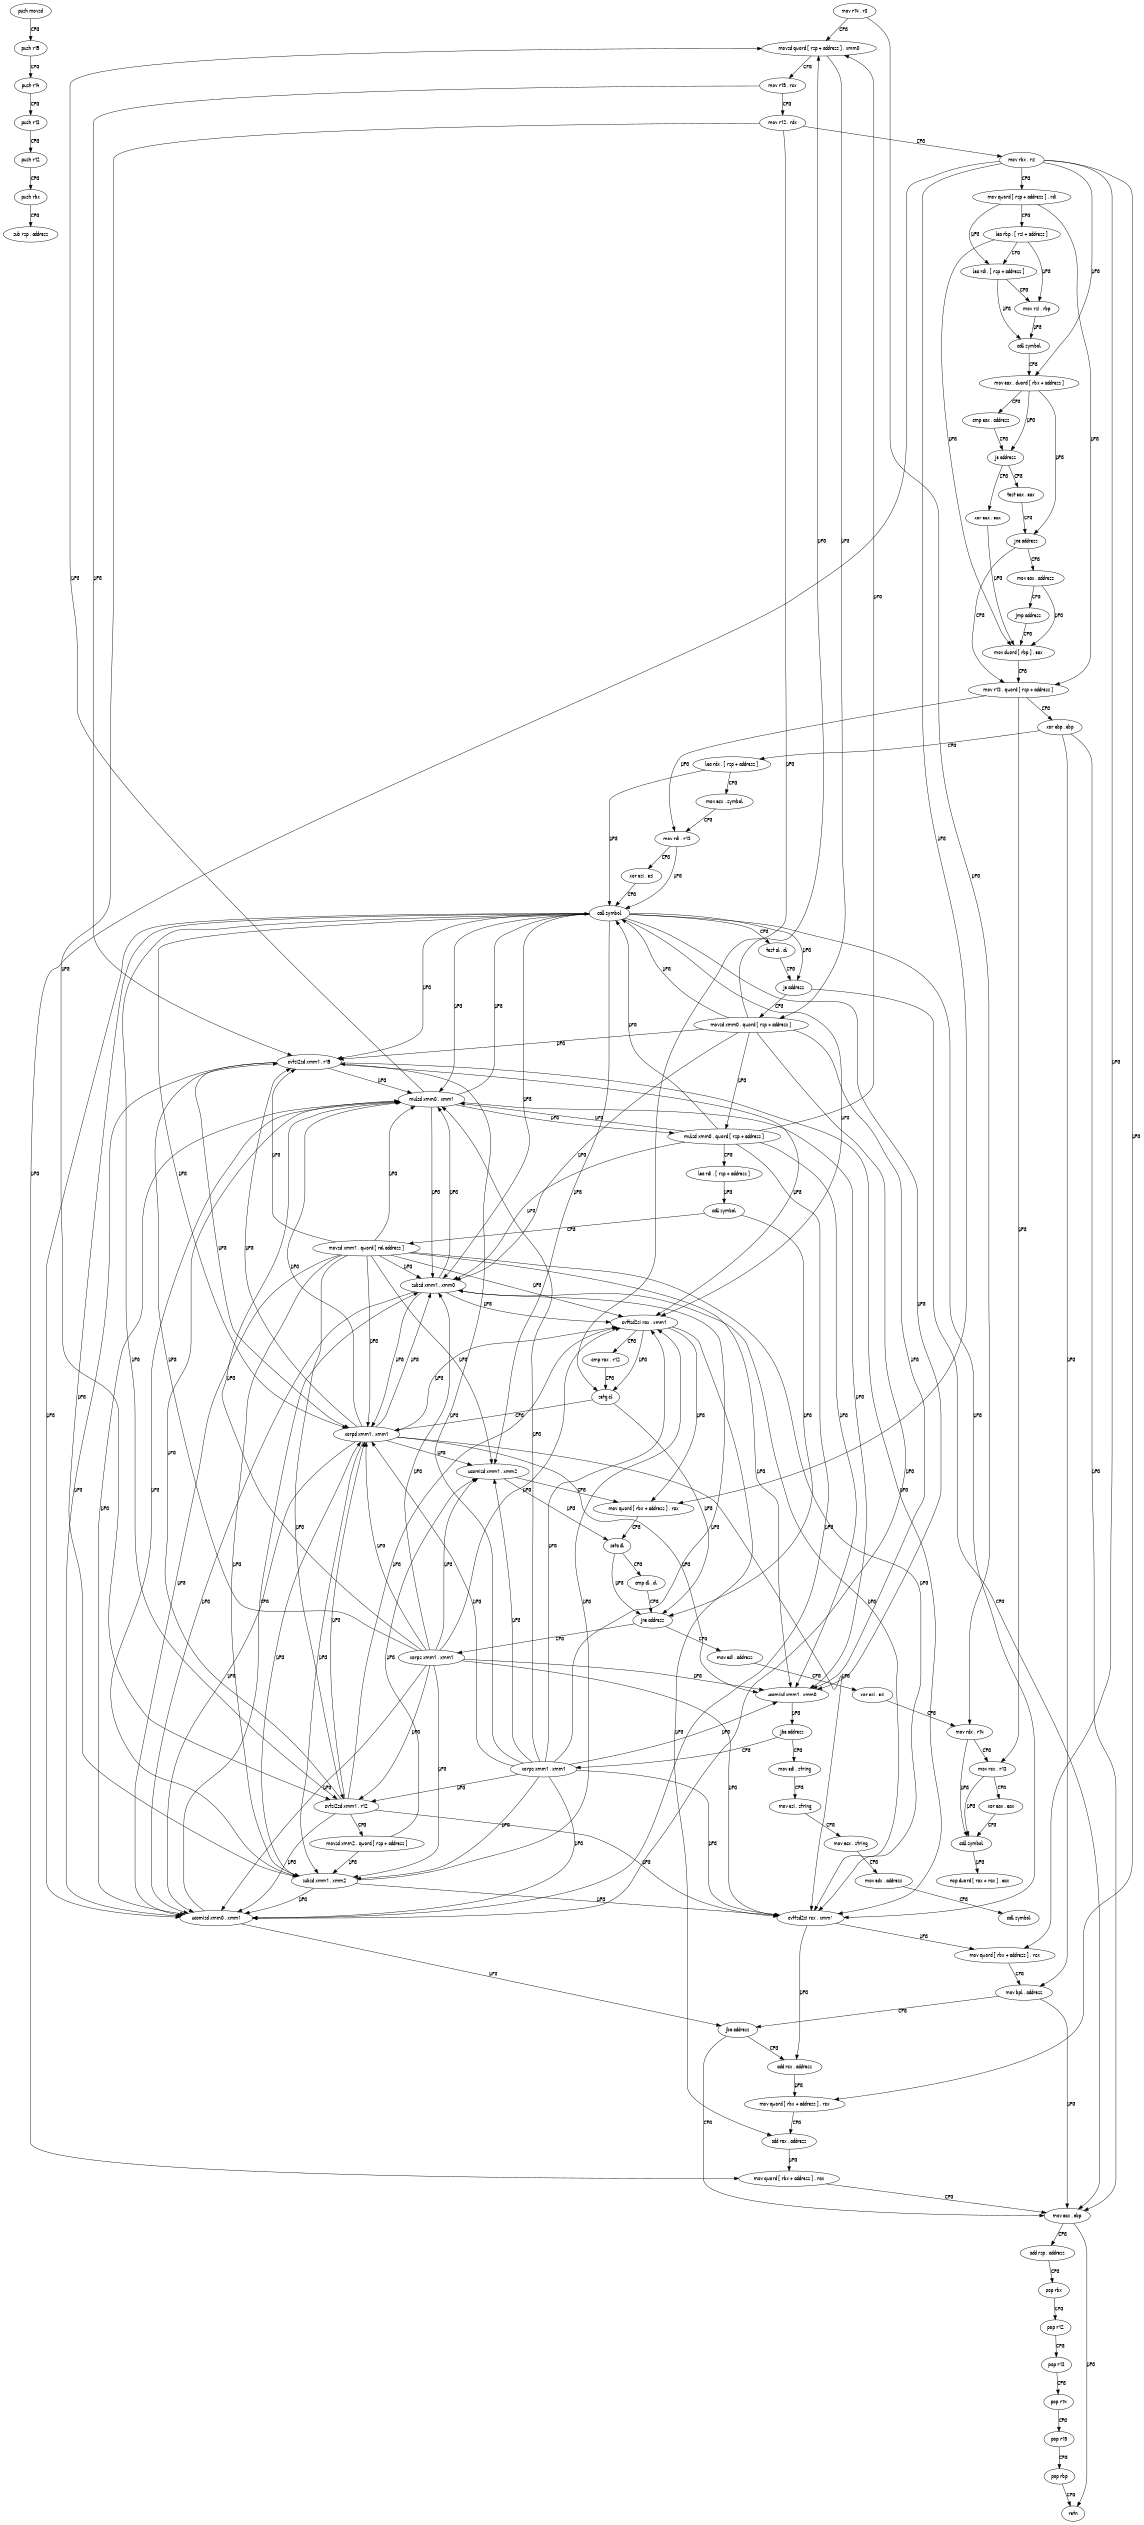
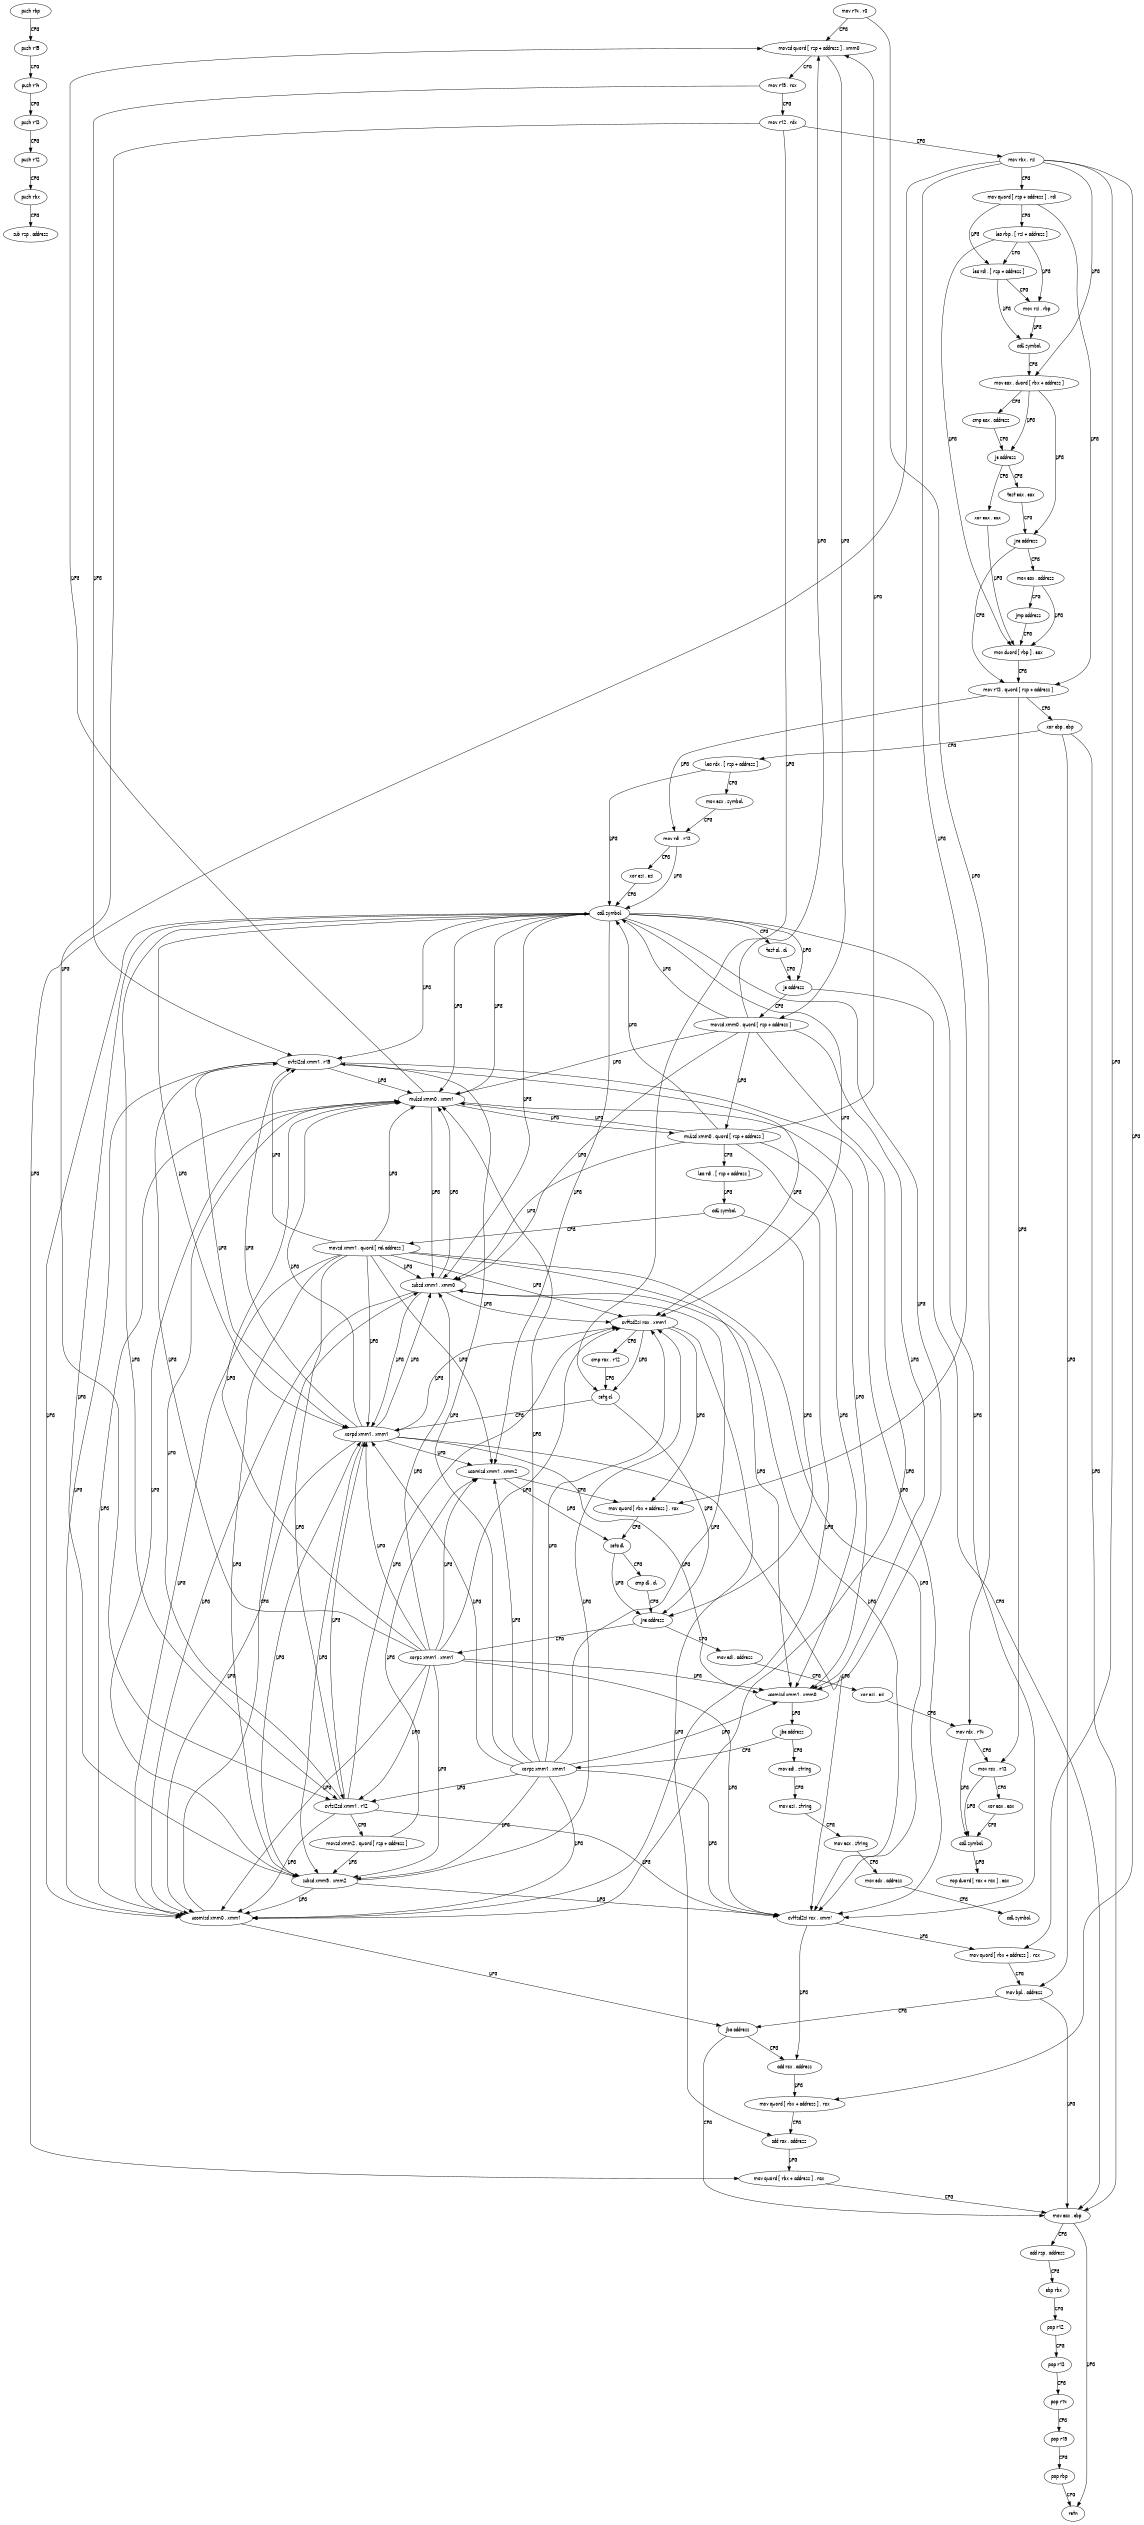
(31, 11) -> (31, 11)
(533, 1043) -> (589, 1061)
(325, 1881) -> (325, 1881)
(1054, 2290) -> (1054, 2290)
